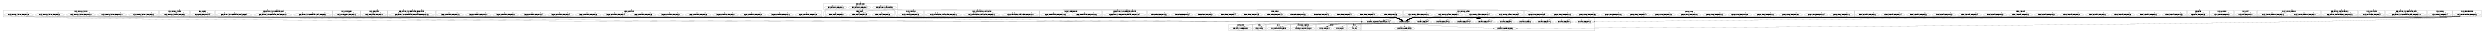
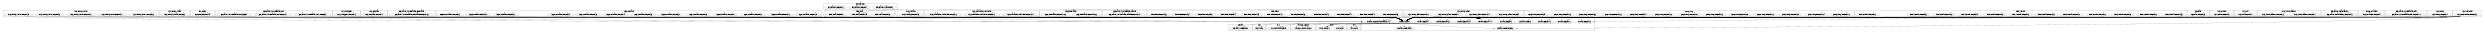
(1071, 11) -> (1071, 11)
(2372, 11) -> (2372, 11)
(2467, 11) -> (2467, 11)
(450, 15) -> (450, 15)
(533, 15) -> none
(1125, 15) -> (1125, 15)
(1298, 15) -> (1298, 15)
(1391, 15) -> (1391, 15)
(1893, 15) -> none
(1240, 25) -> (1240, 25)
(1354, 29) -> (1354, 29)
